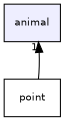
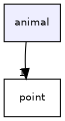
(39, 66) -> (25, 55)
